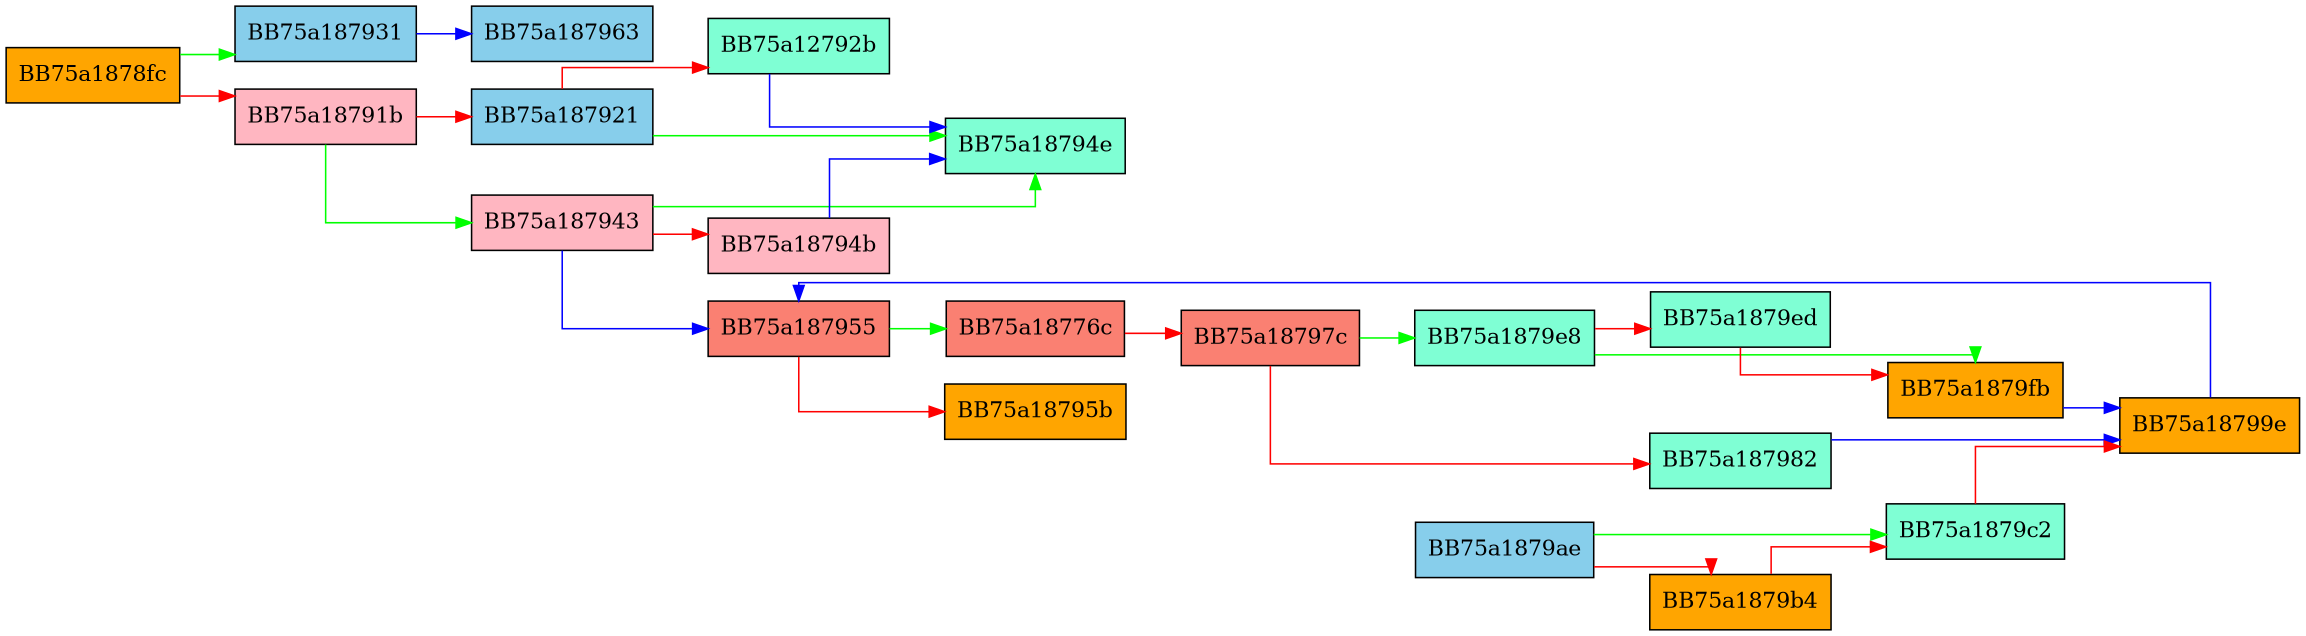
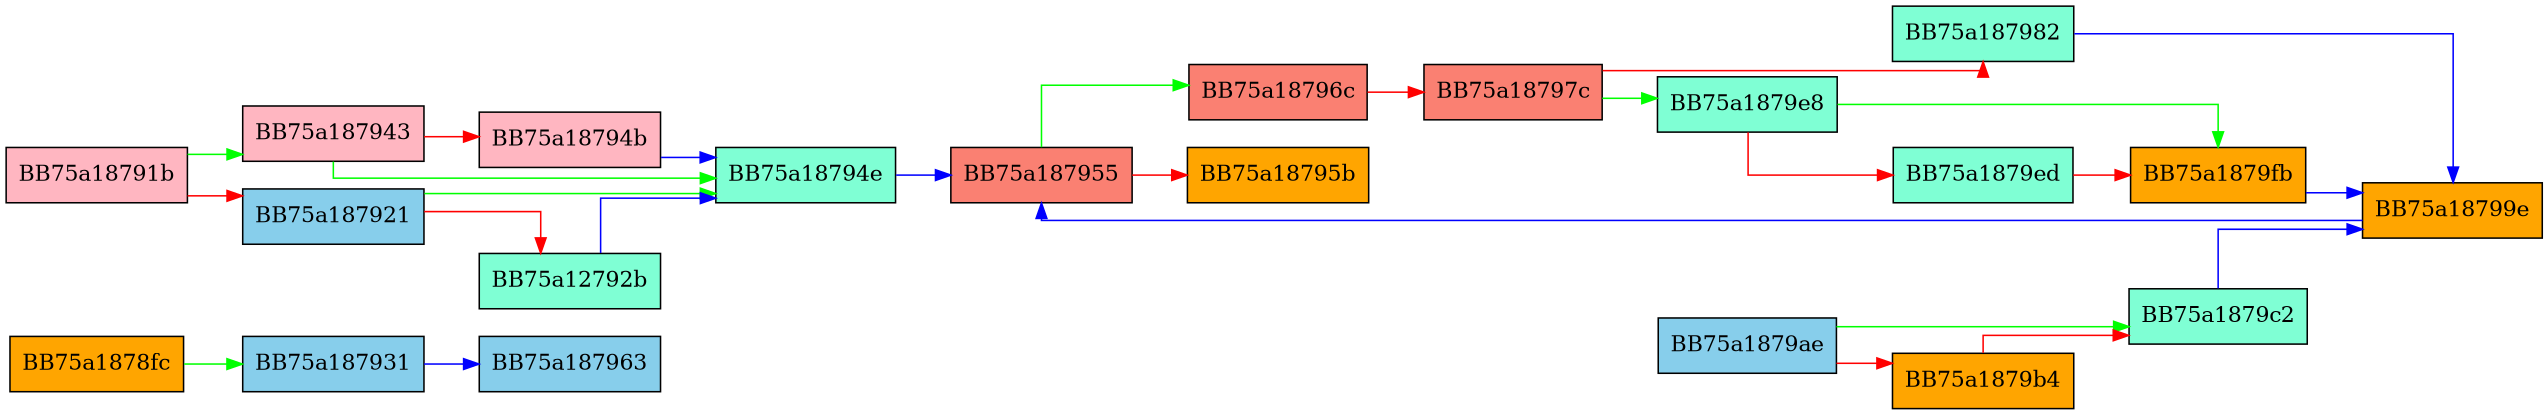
(200, 96) -> none
(588, 329) -> (916, 175)
(1035, 329) -> (1278, 92)
(1975, 452) -> (2218, 232)
